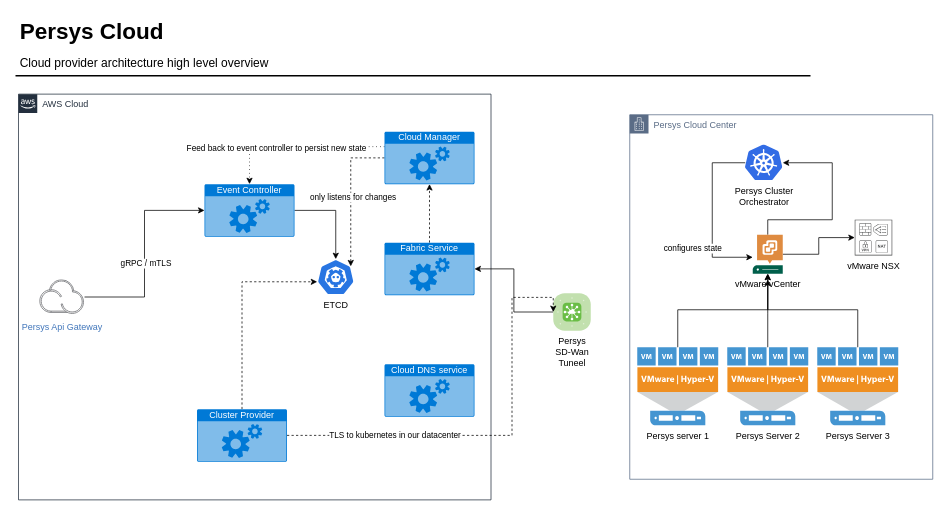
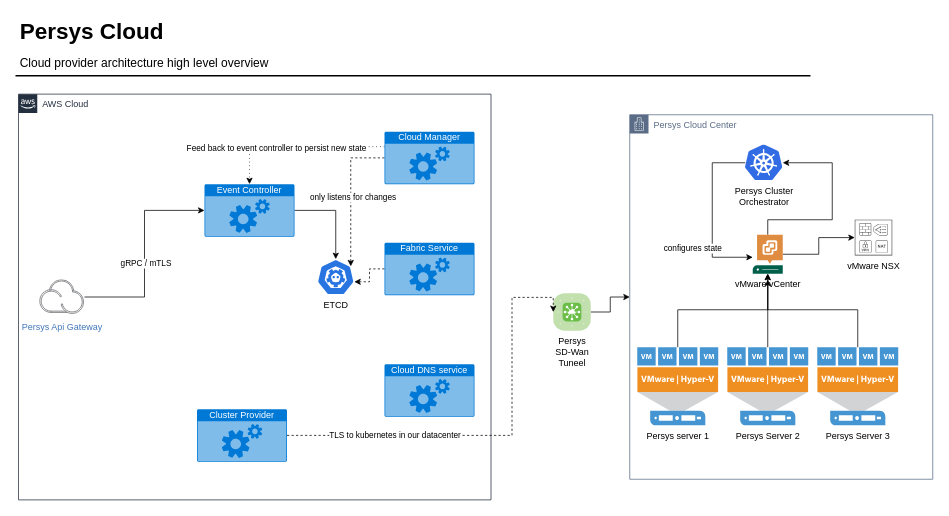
(429, 216) -> (369, 280)
(276, 282) -> none
(514, 312) -> (610, 305)
